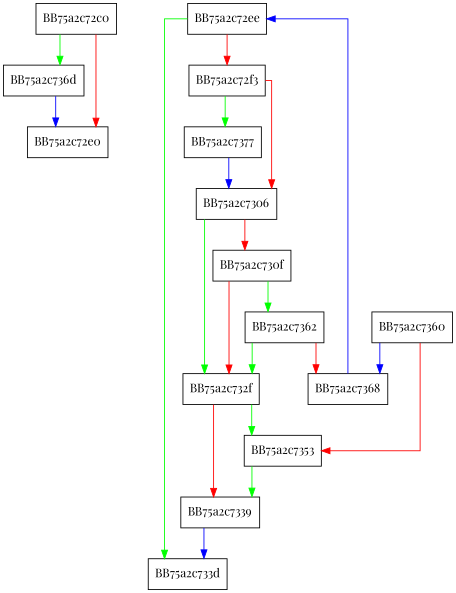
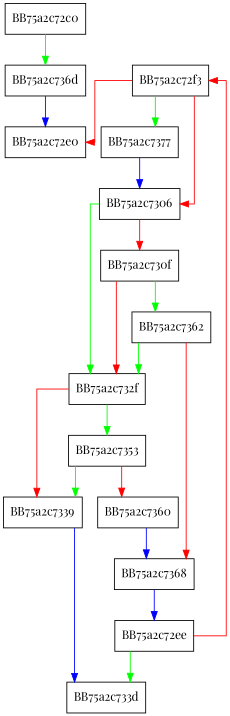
(96, 76) -> (95, 93)
(420, 442) -> (122, 477)
